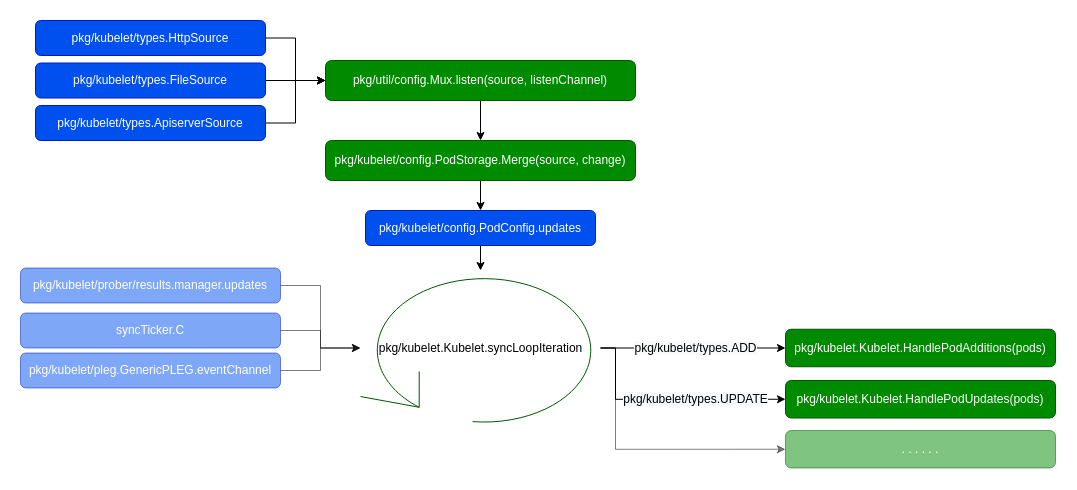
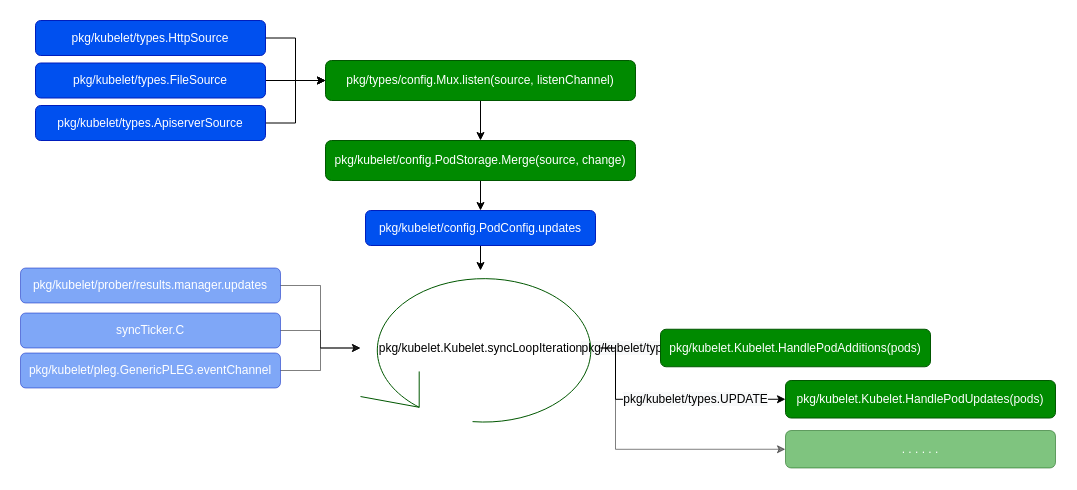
(481, 81) -> (481, 81)
(921, 348) -> (796, 348)
